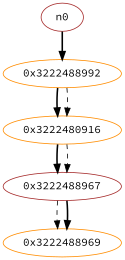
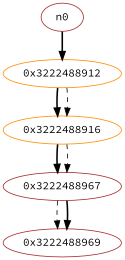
(62, 74) -> (62, 74)
(62, 130) -> (62, 130)
(62, 243) -> (62, 243)
